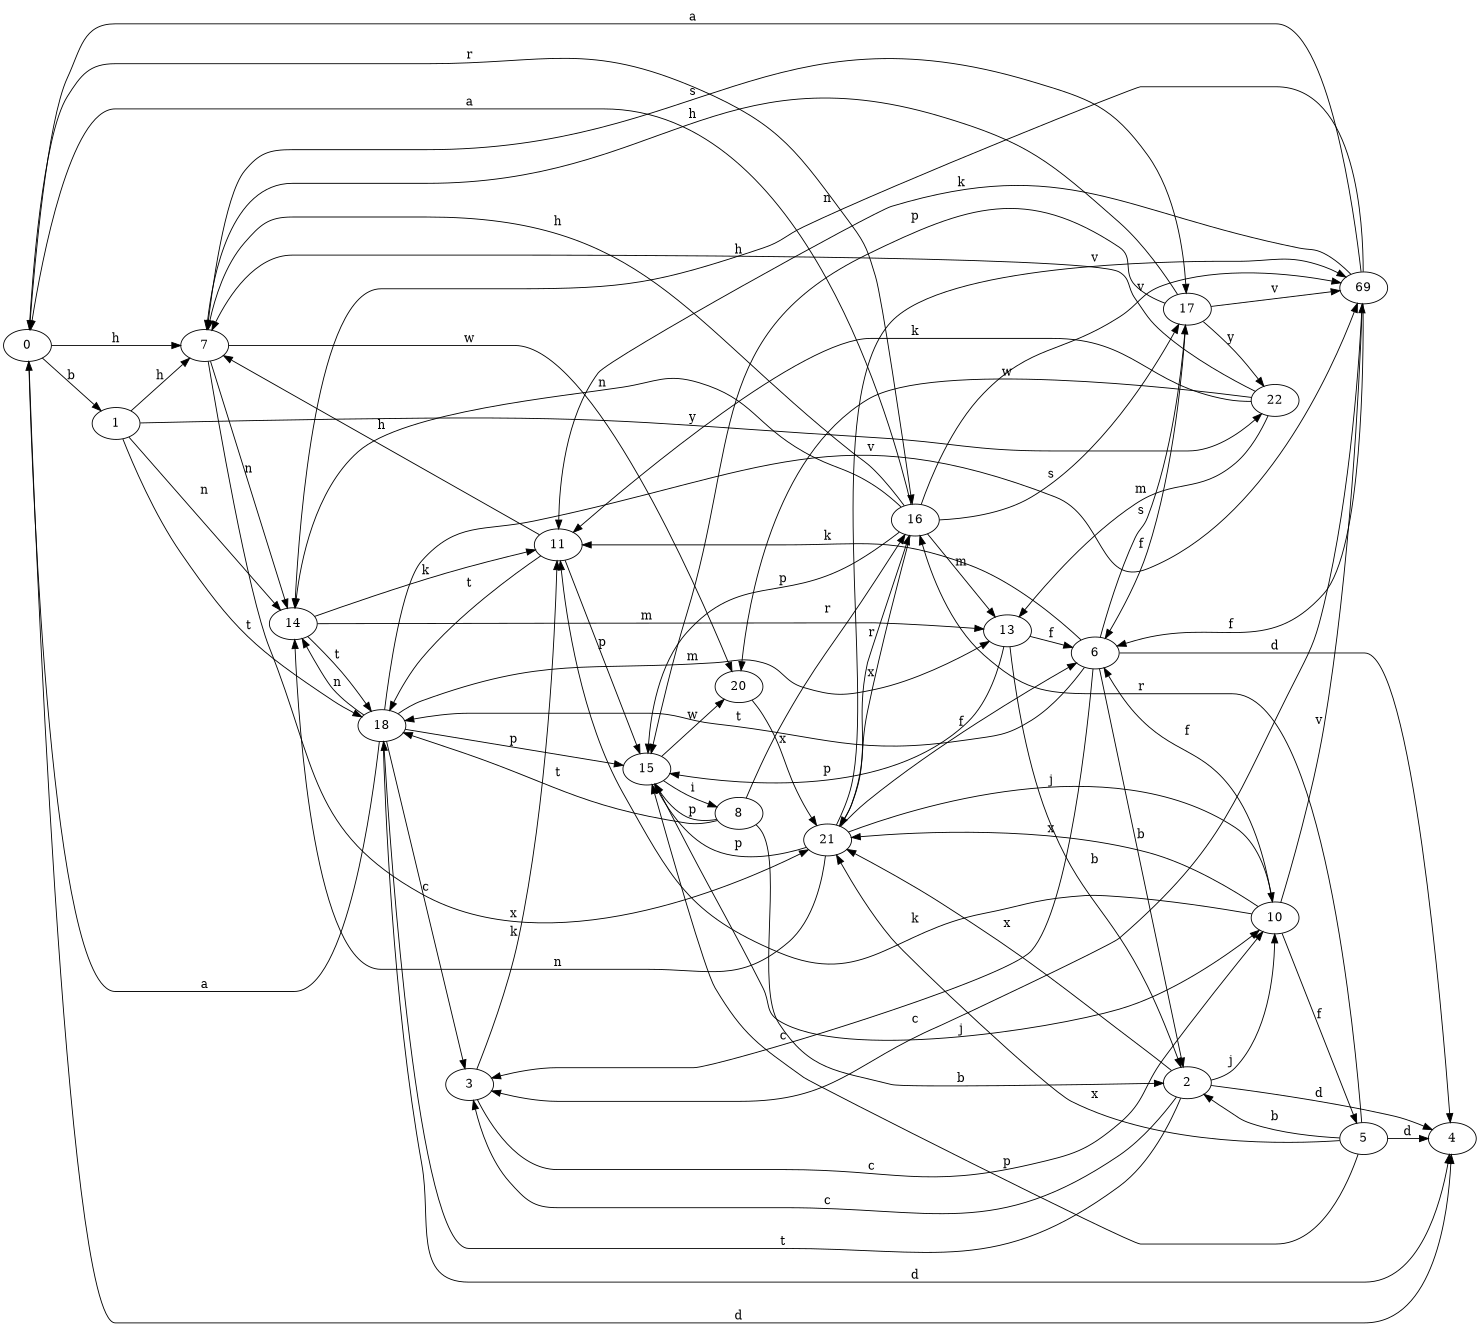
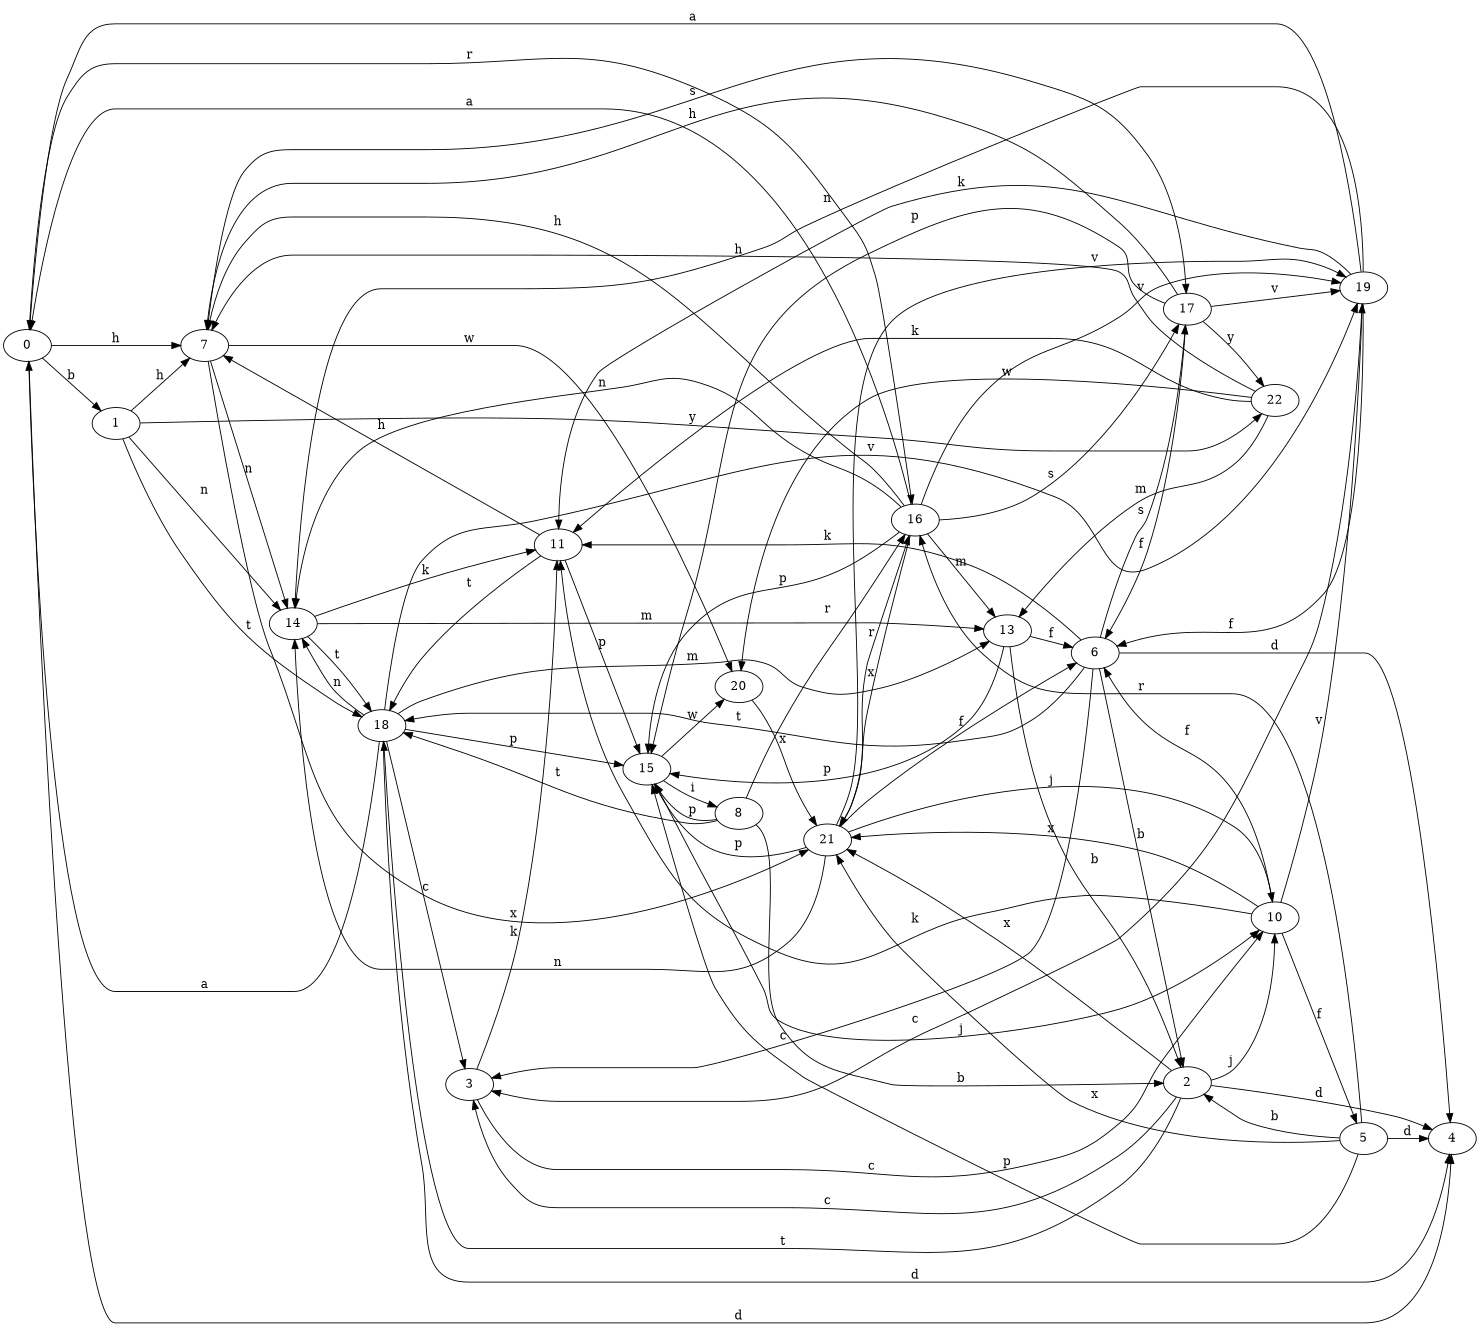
(1364, 288) -> (1364, 288)
